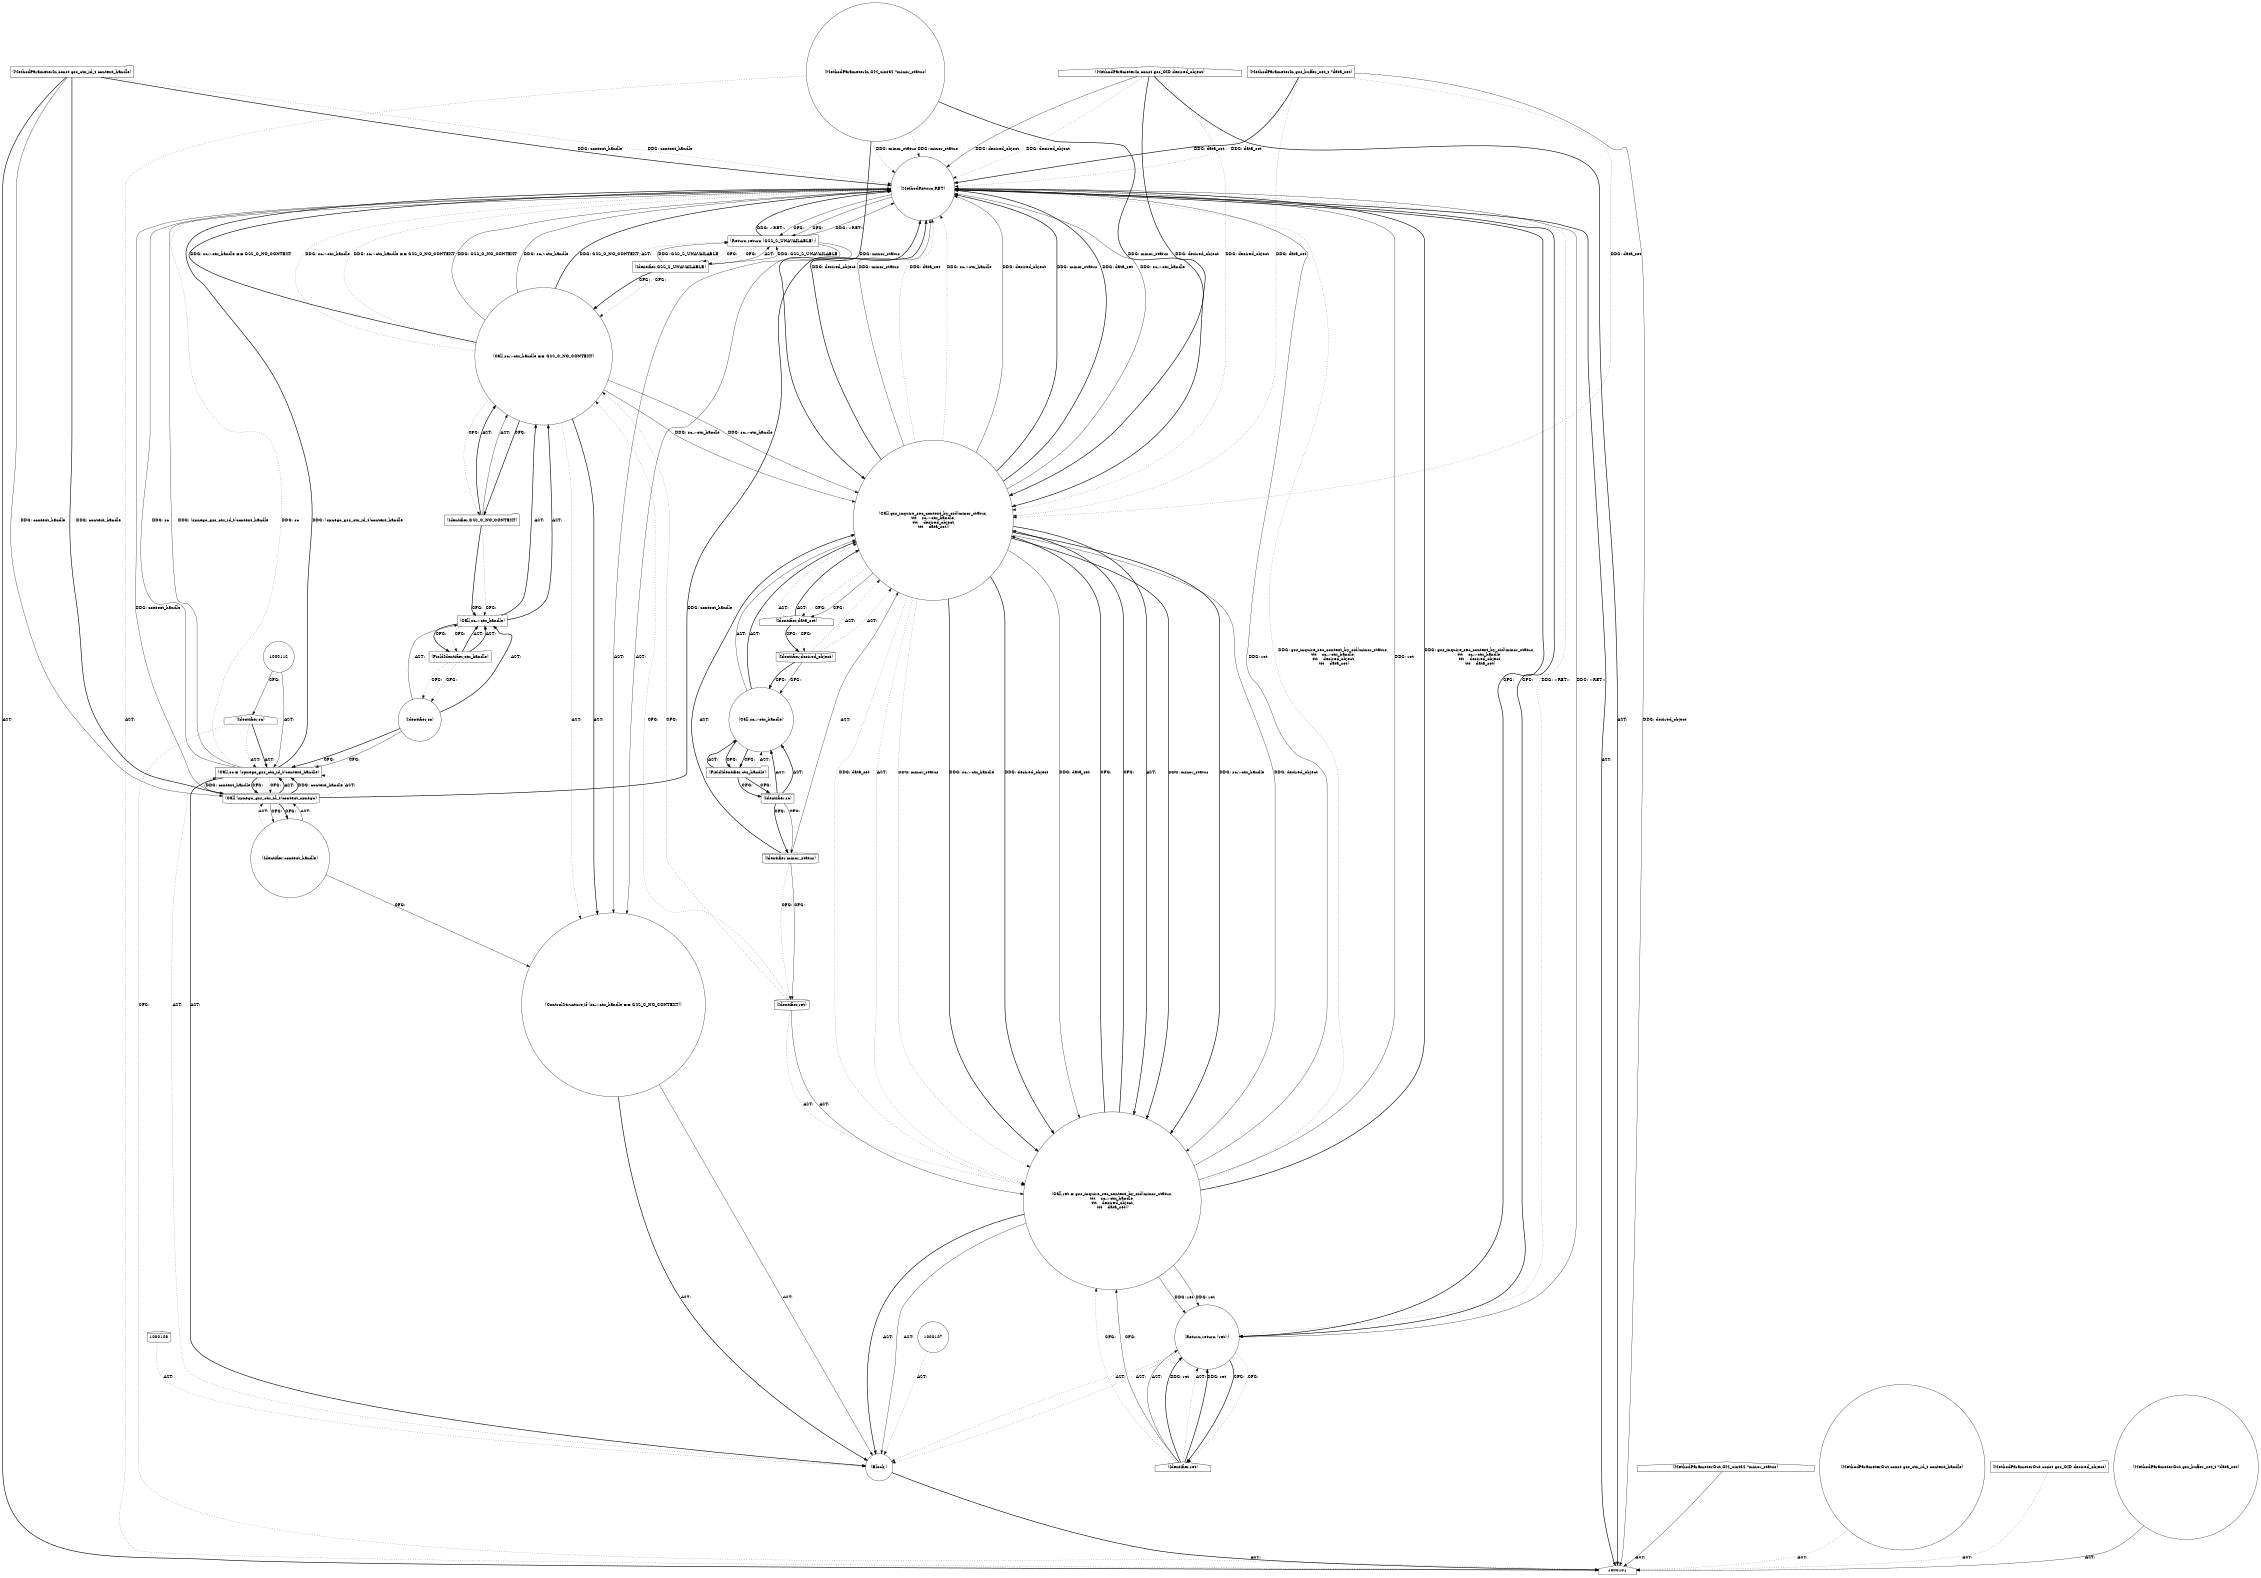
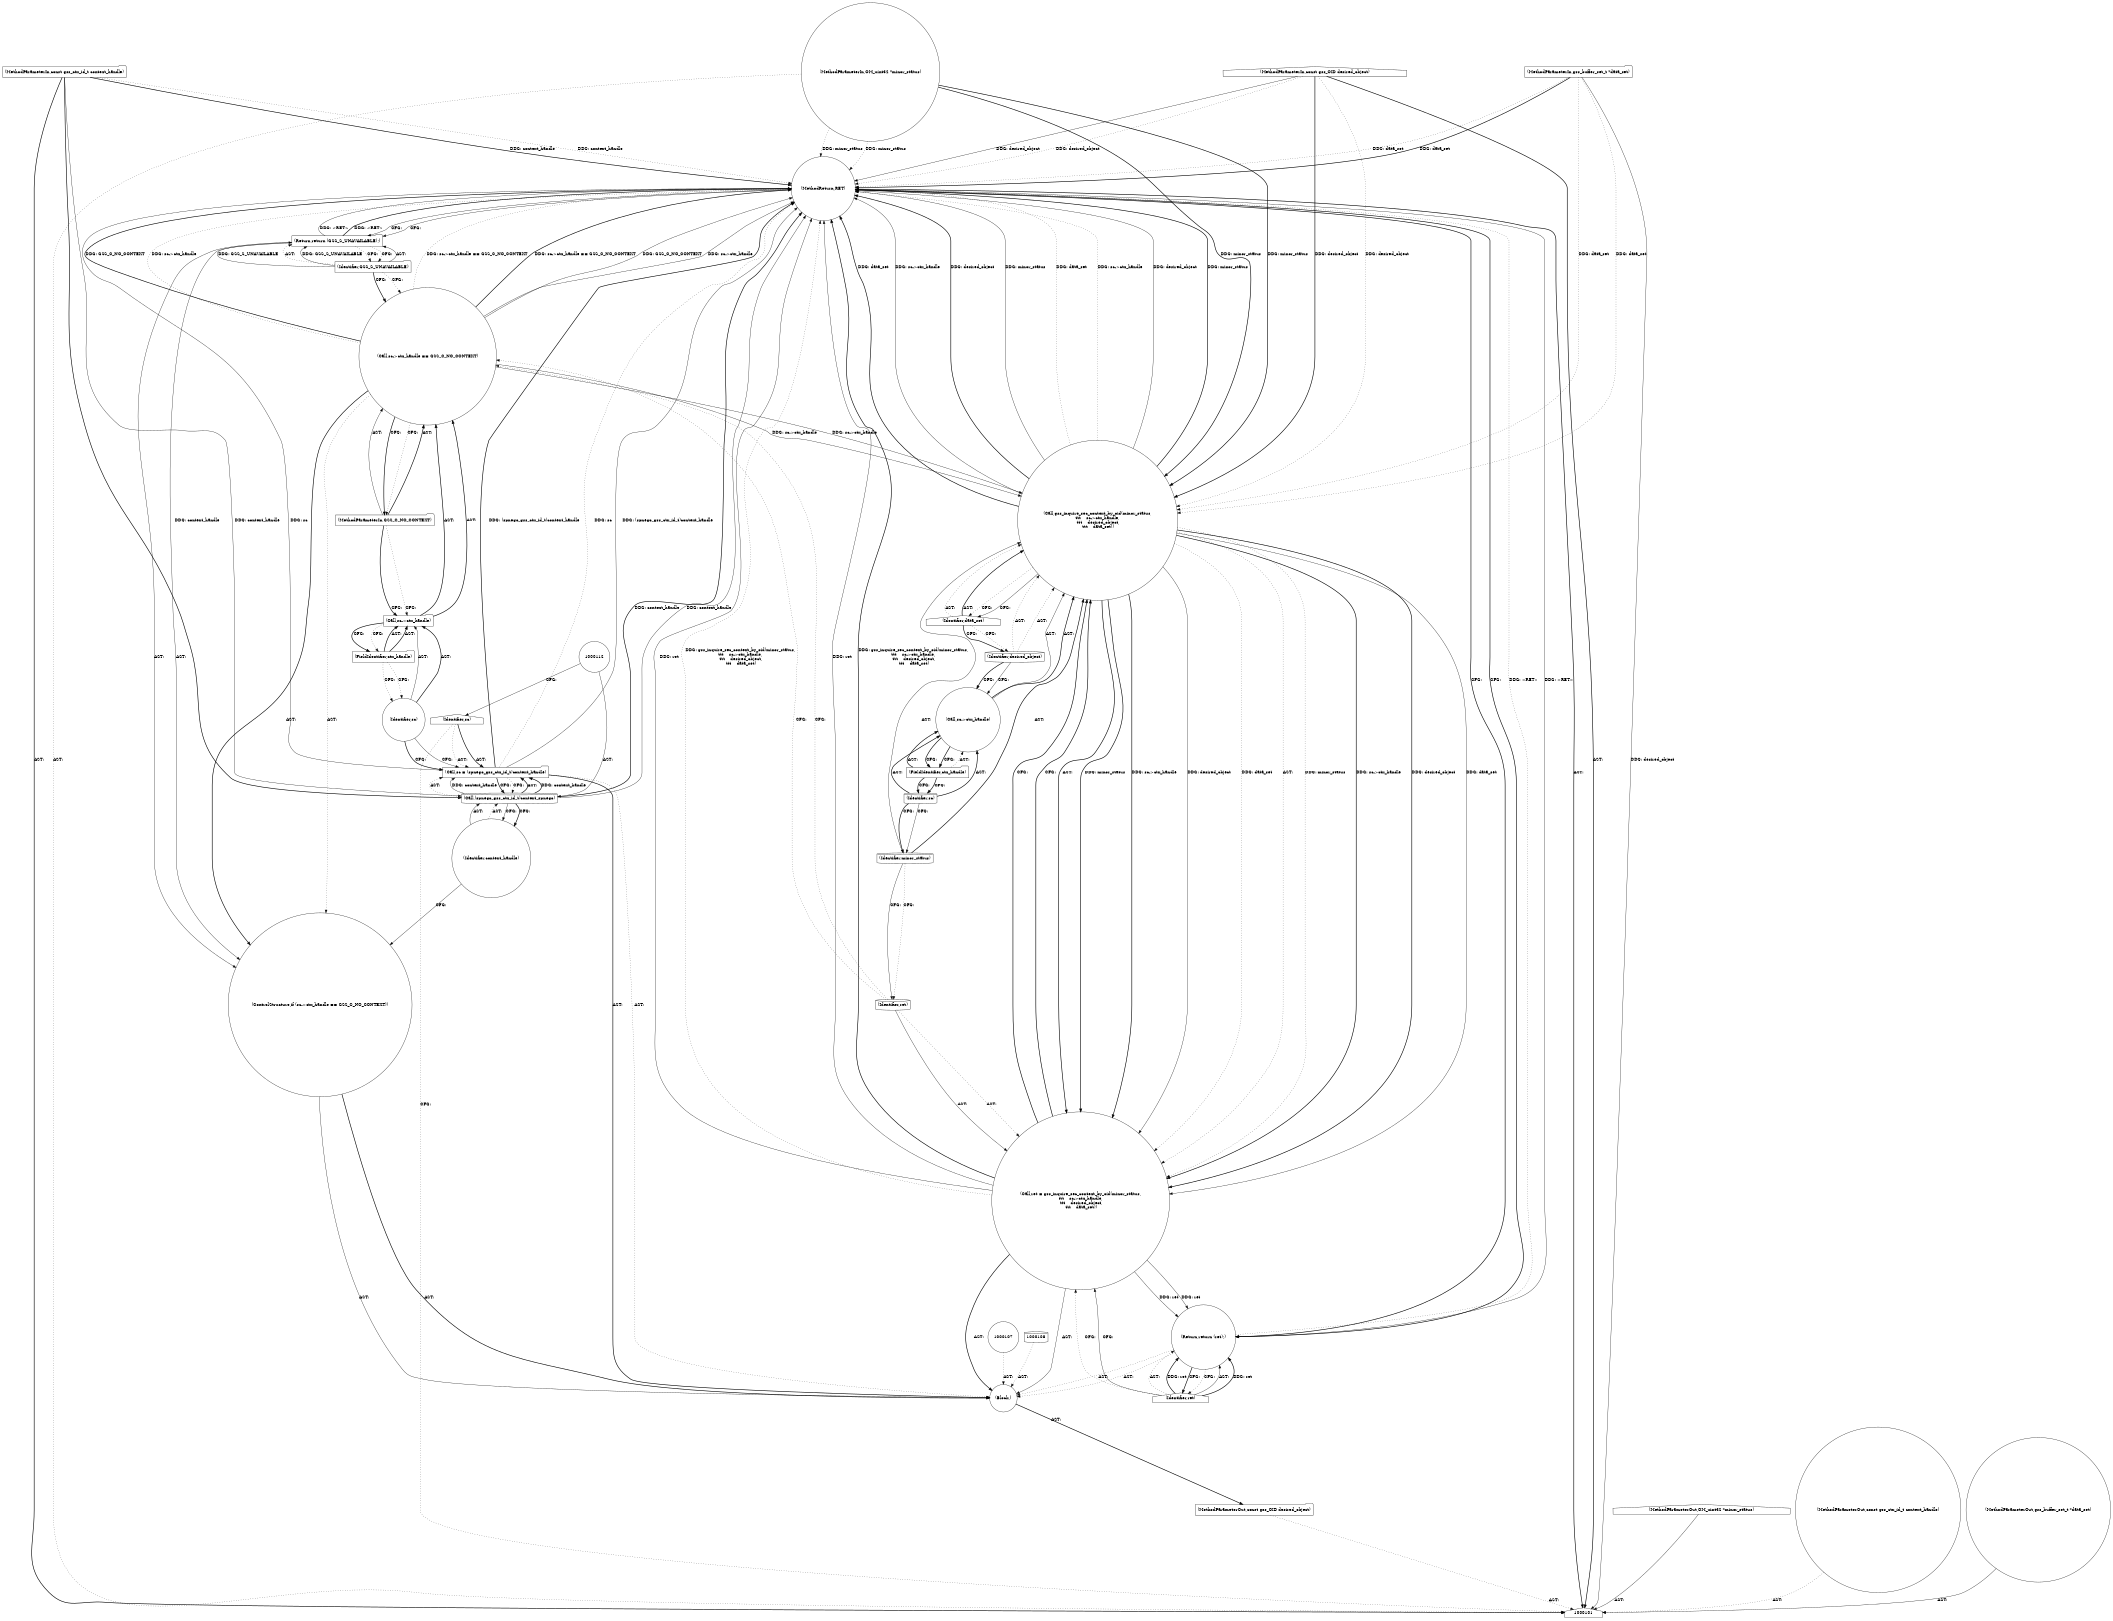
(482, 520) -> (385, 520)
(284, 719) -> (606, 746)
(1238, 1558) -> (1128, 1454)
